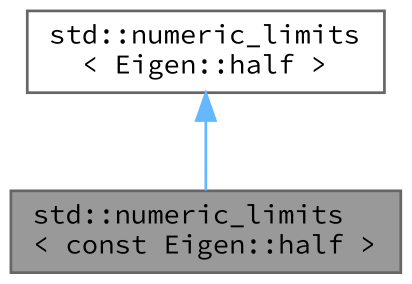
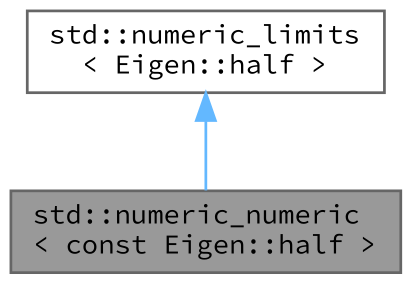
(206, 232) -> (206, 232)
